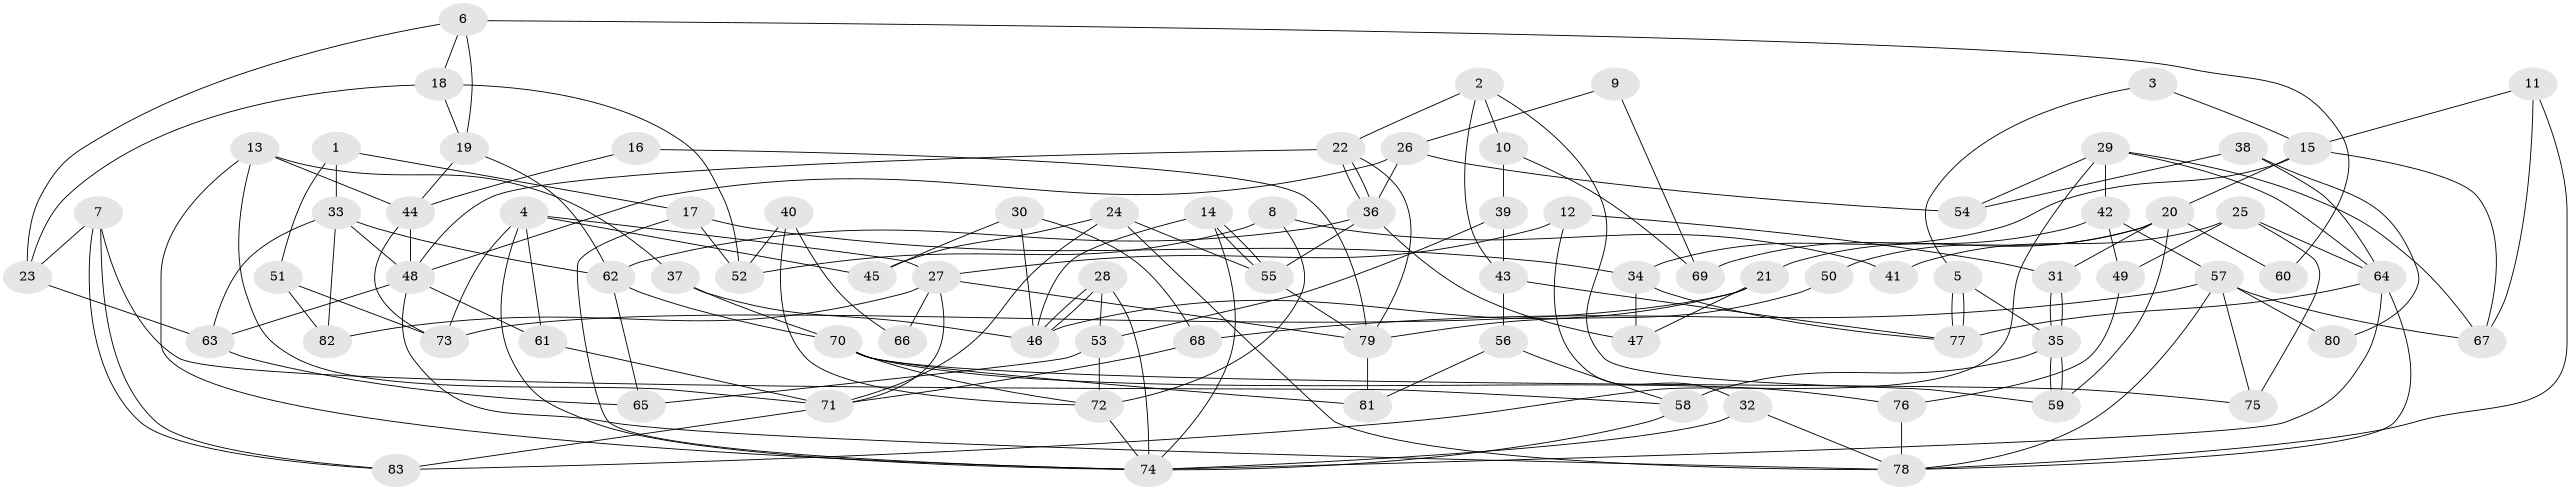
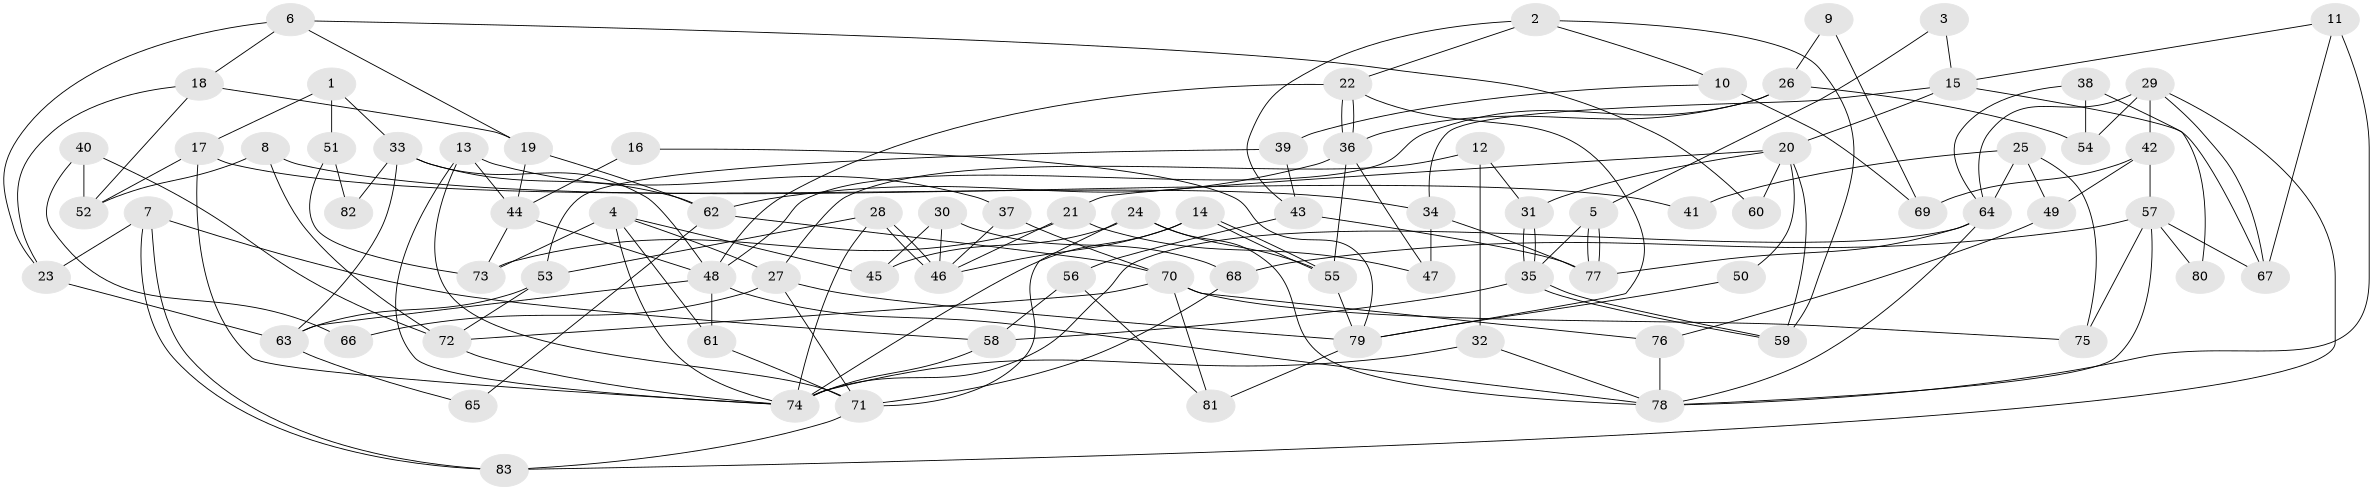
(549, 317) -> none
(884, 380) -> (415, 309)
